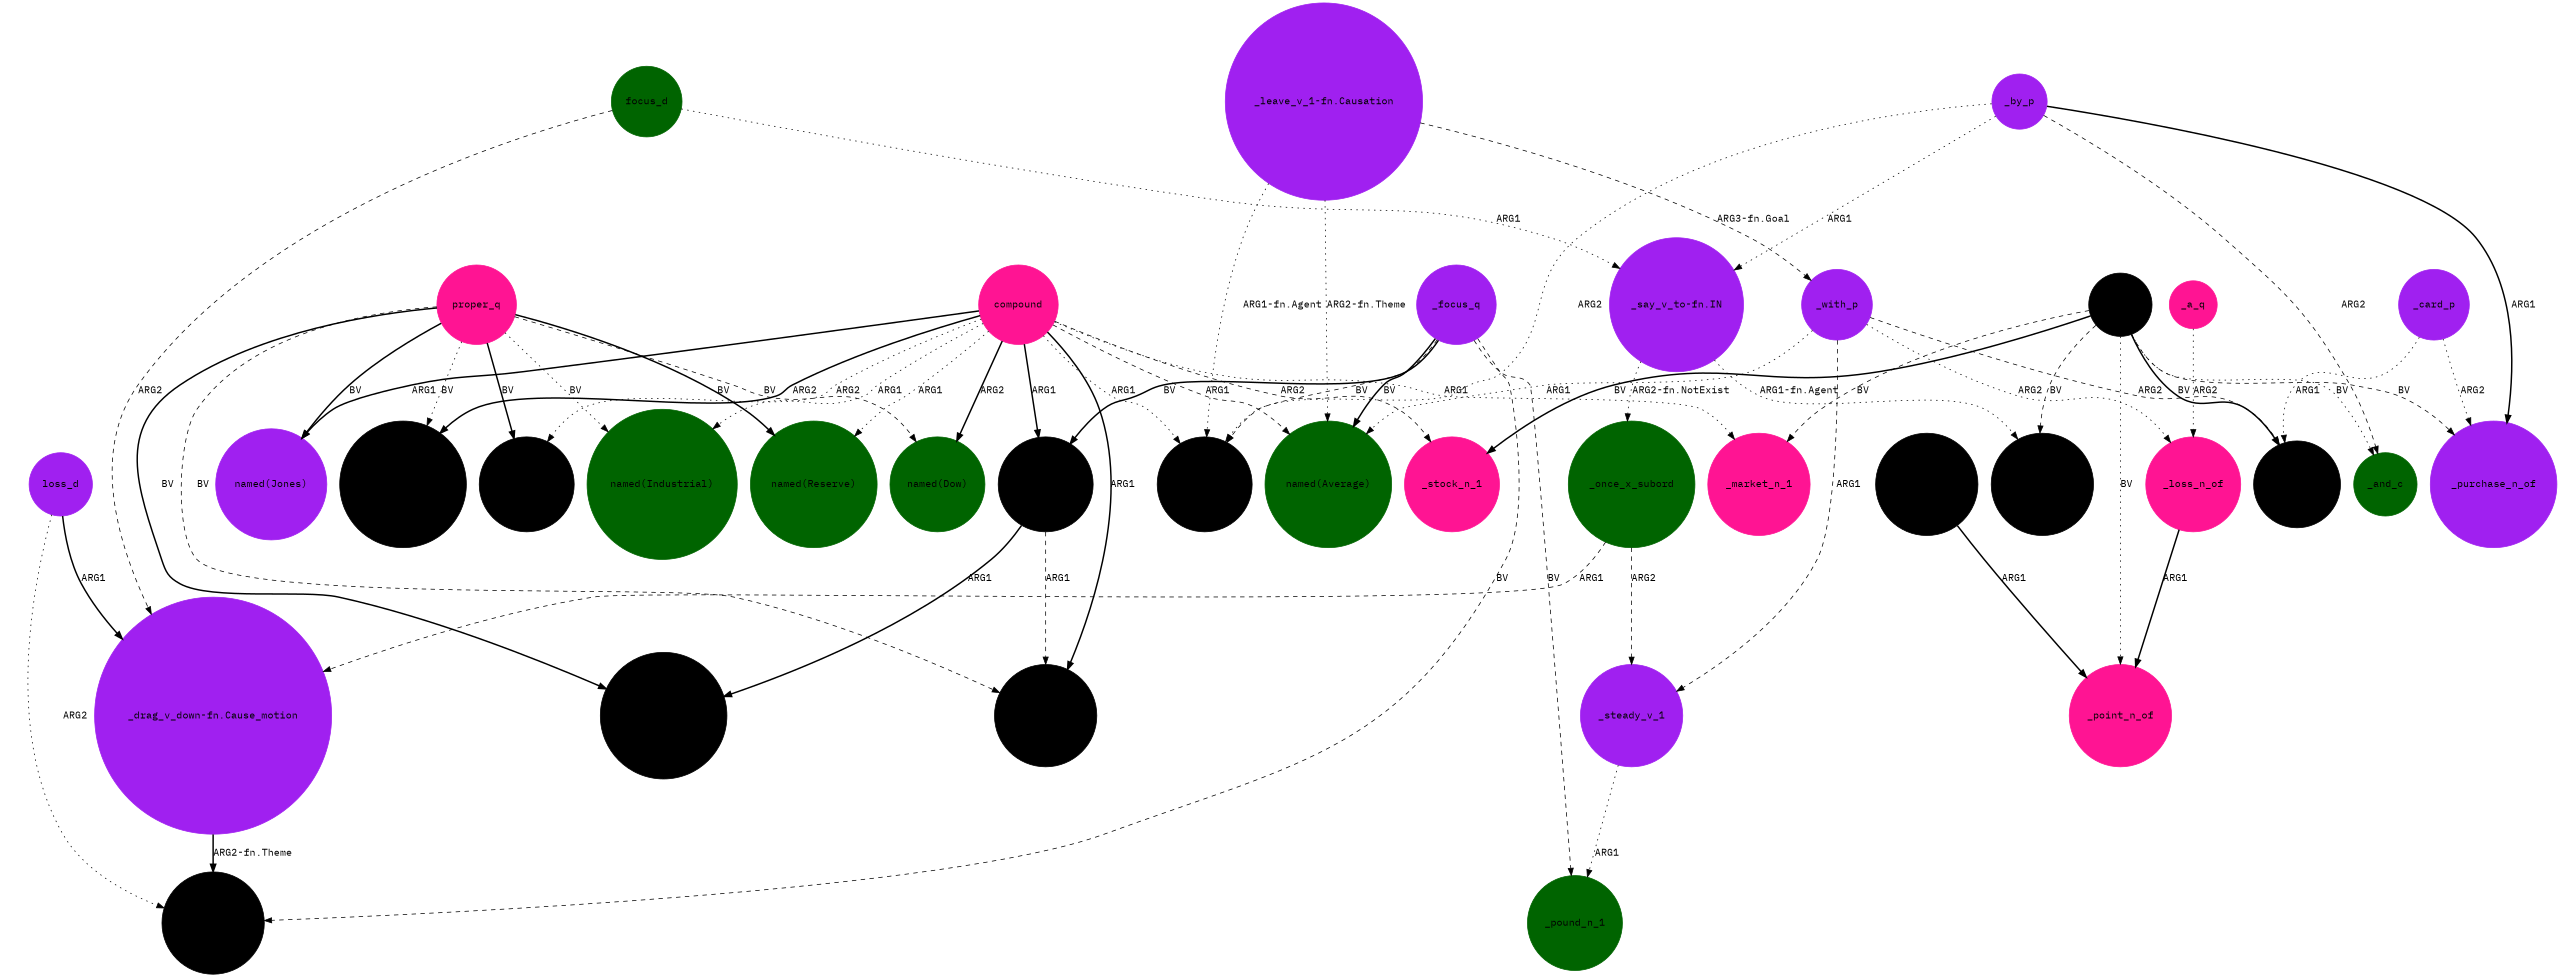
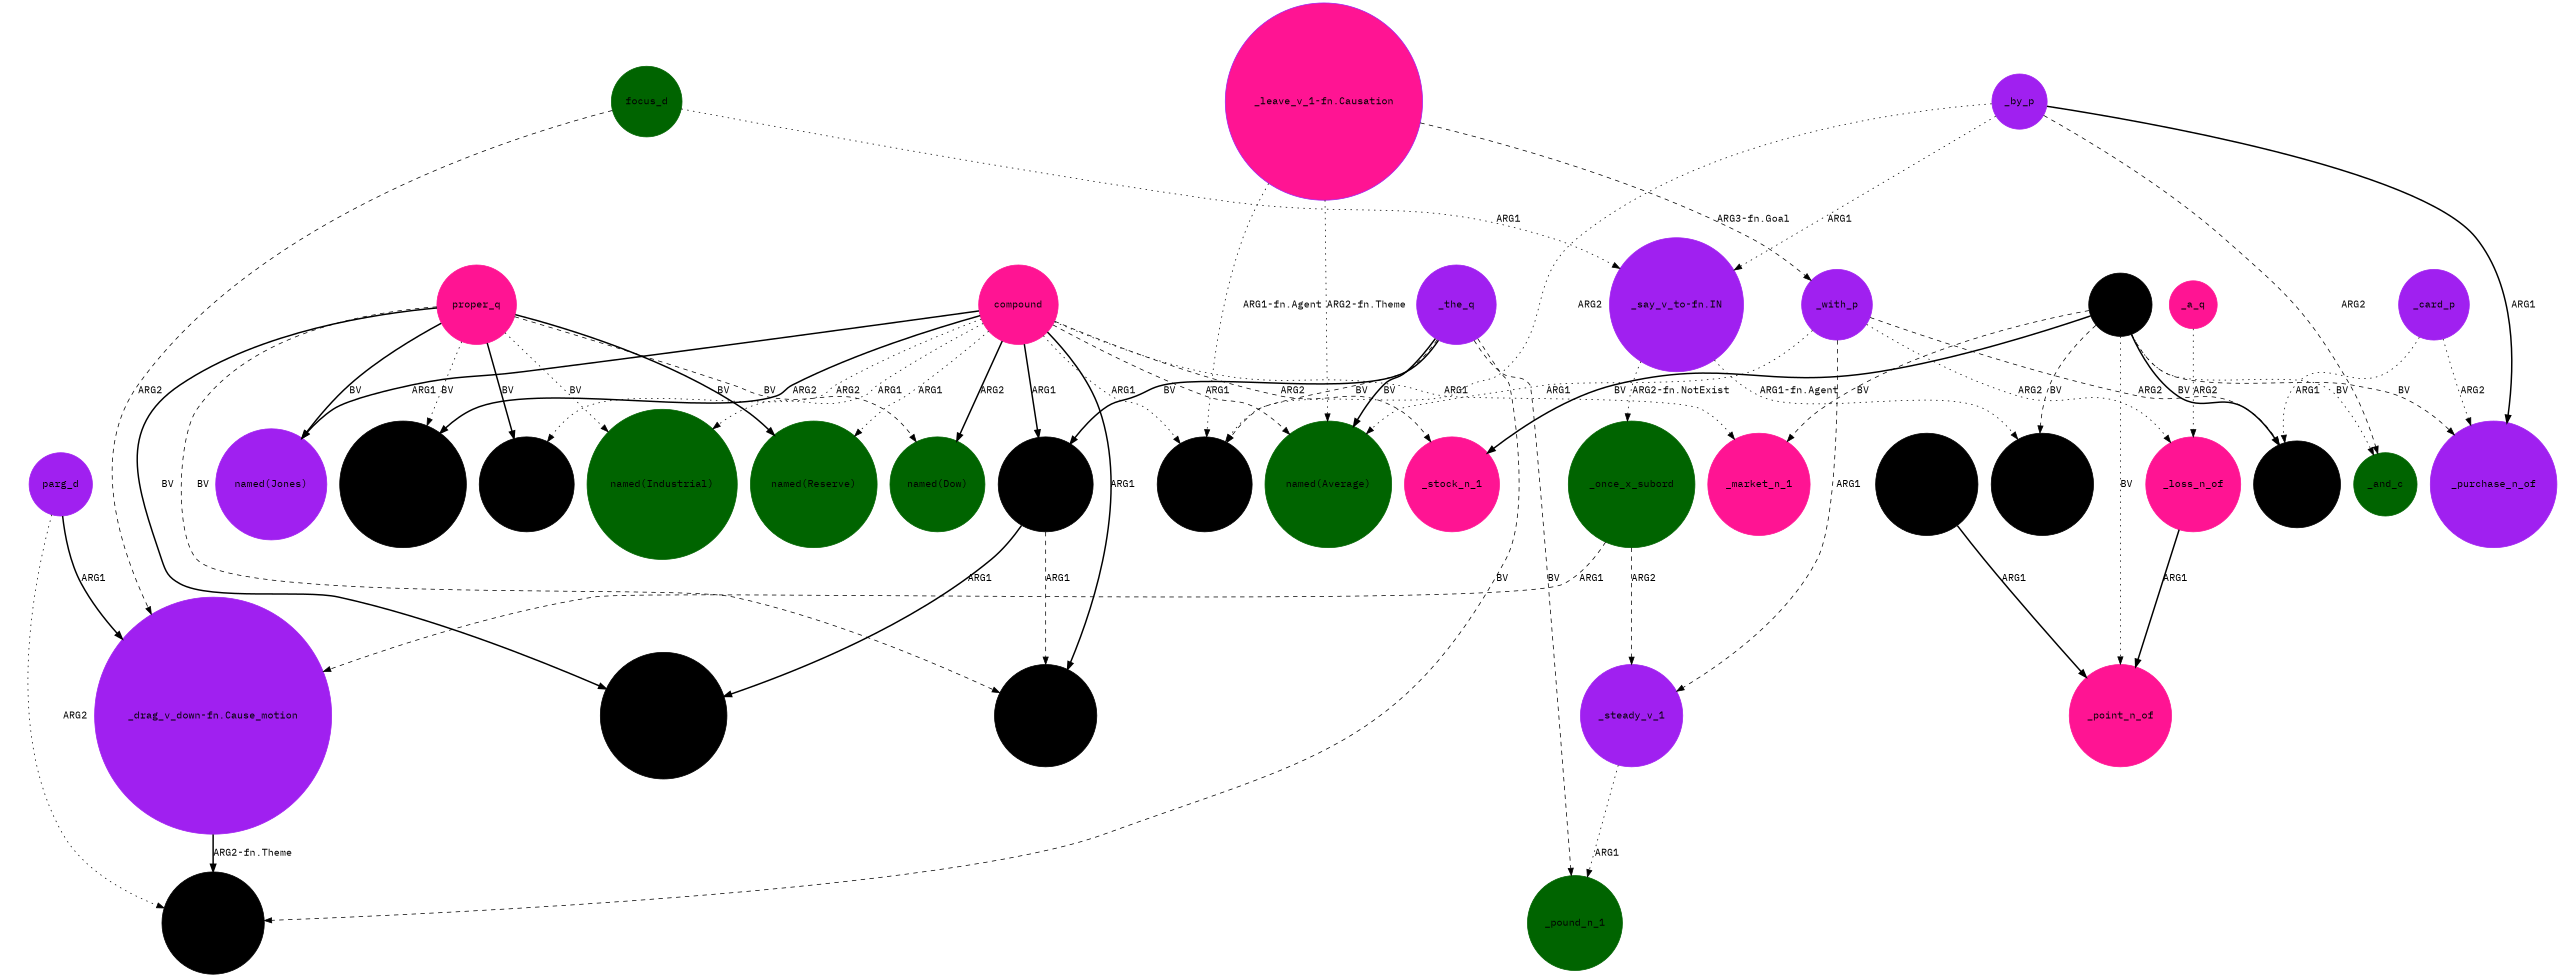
(1324, 102) -> (1324, 102)
(1456, 305) -> (1456, 305)
(61, 484) -> (61, 484)
